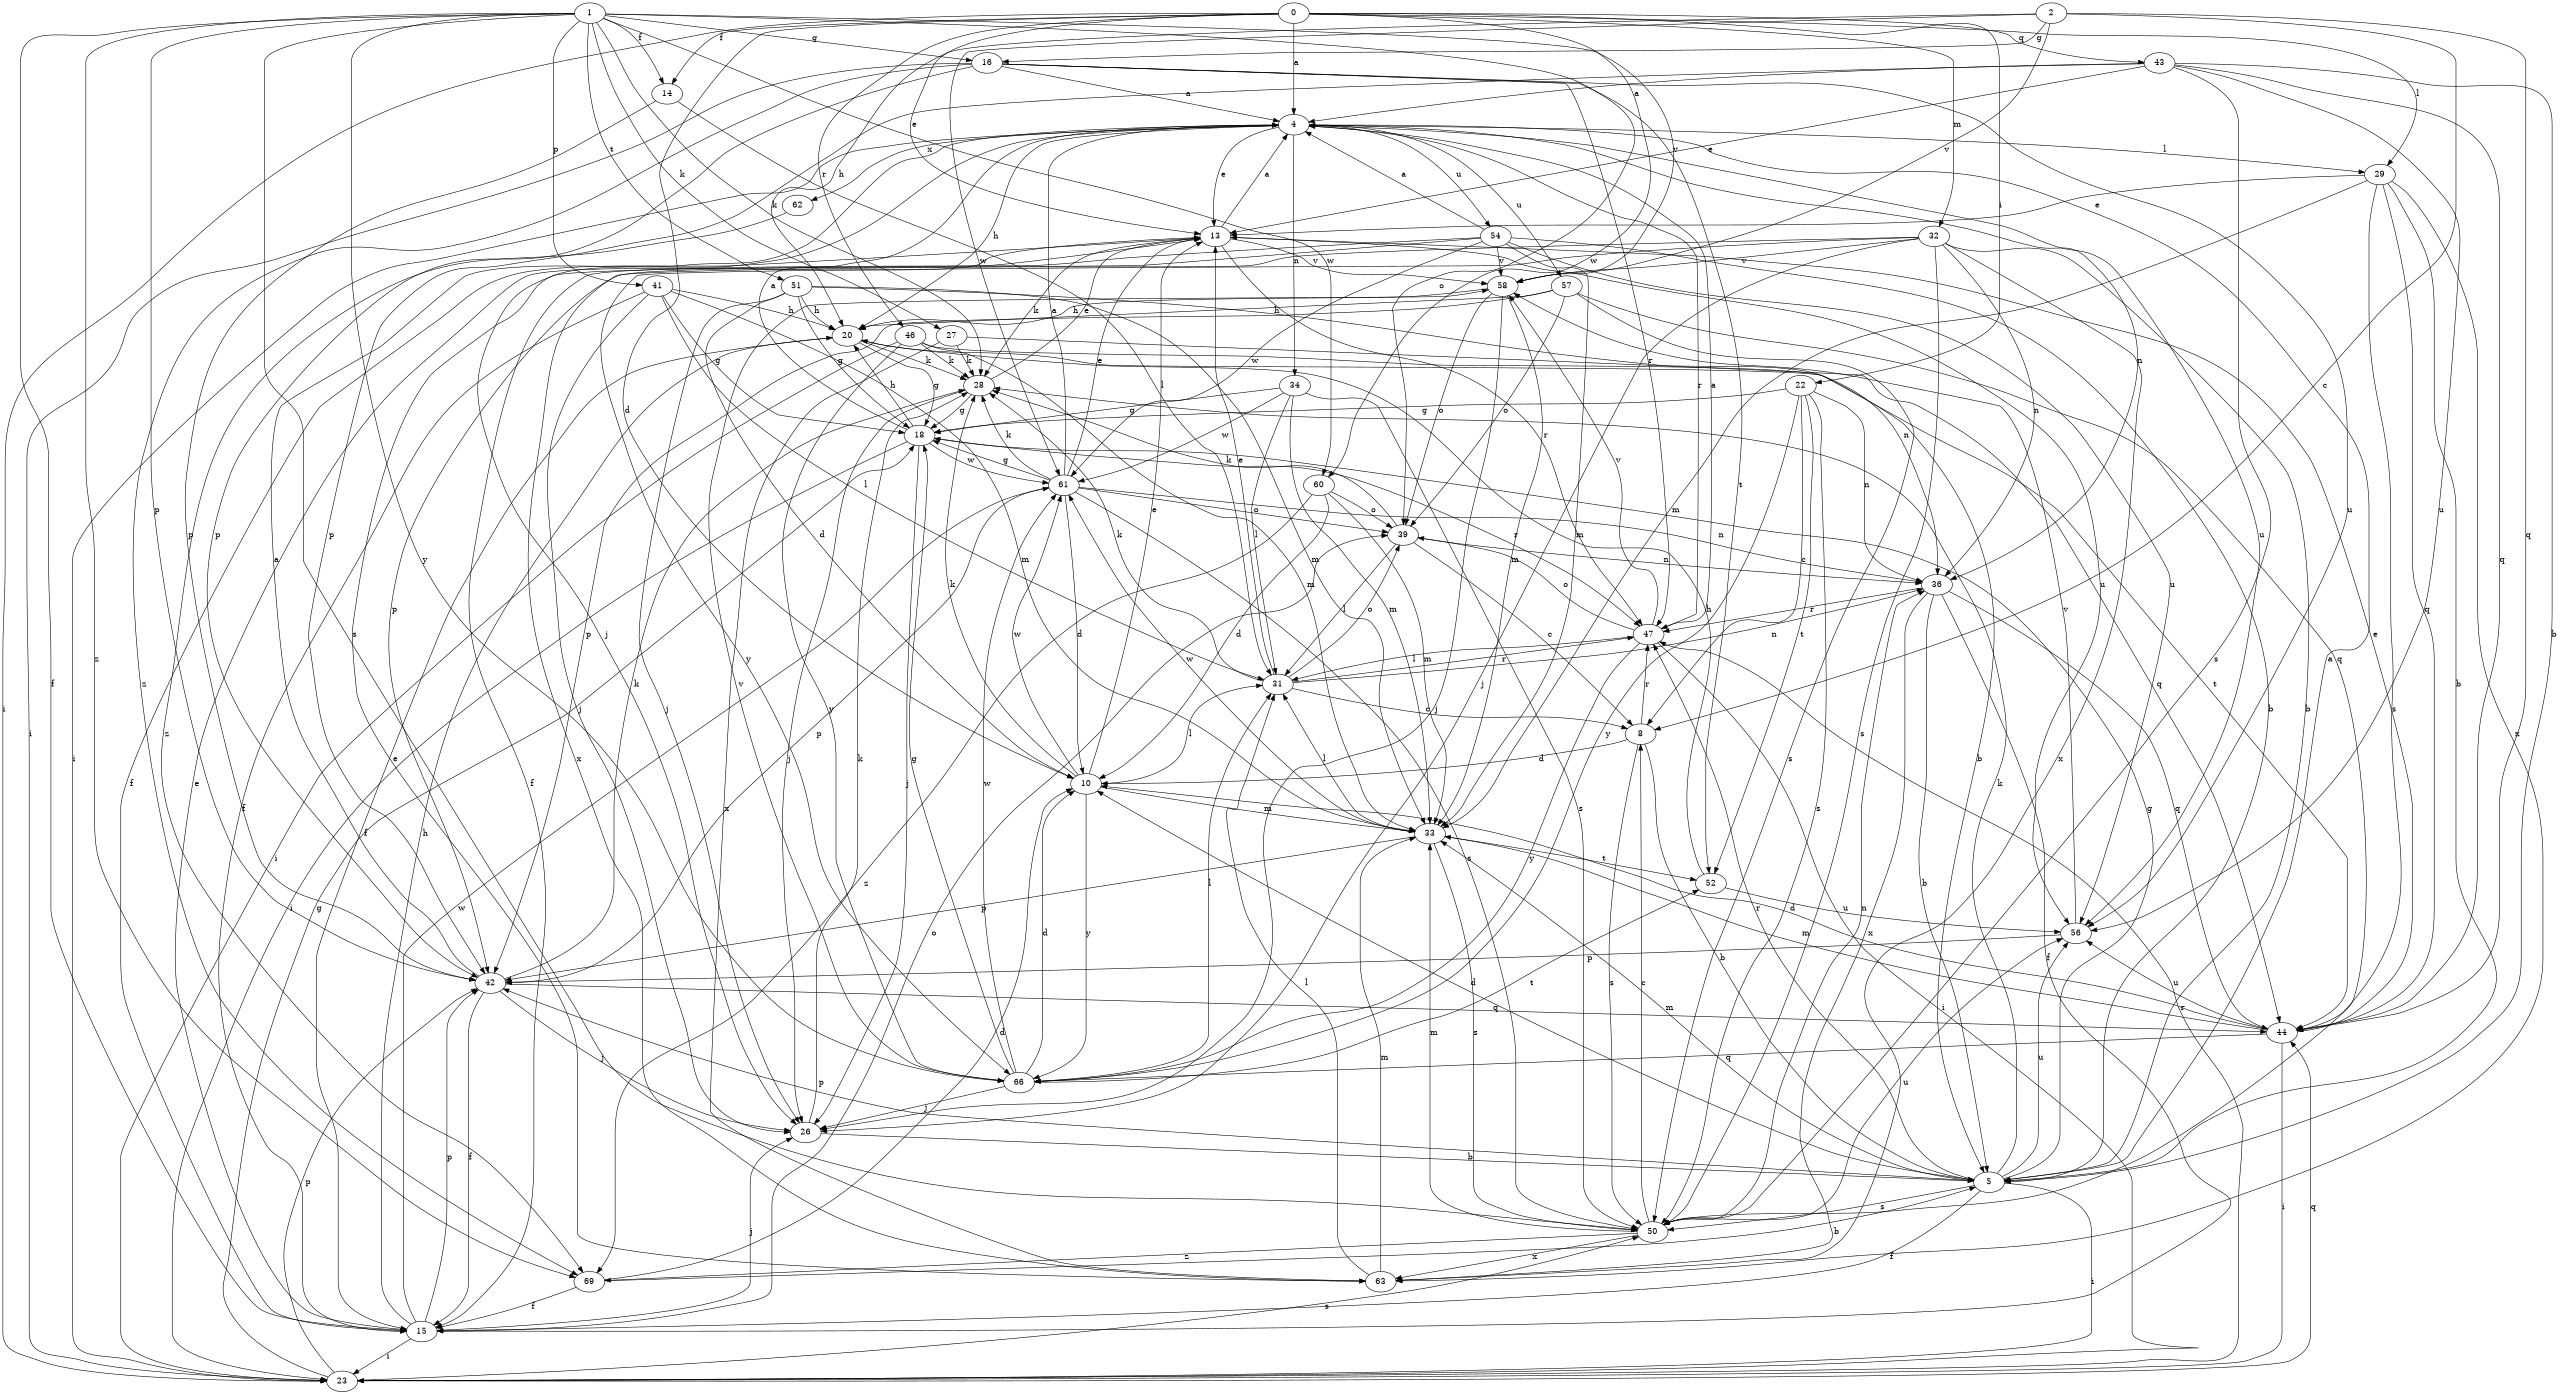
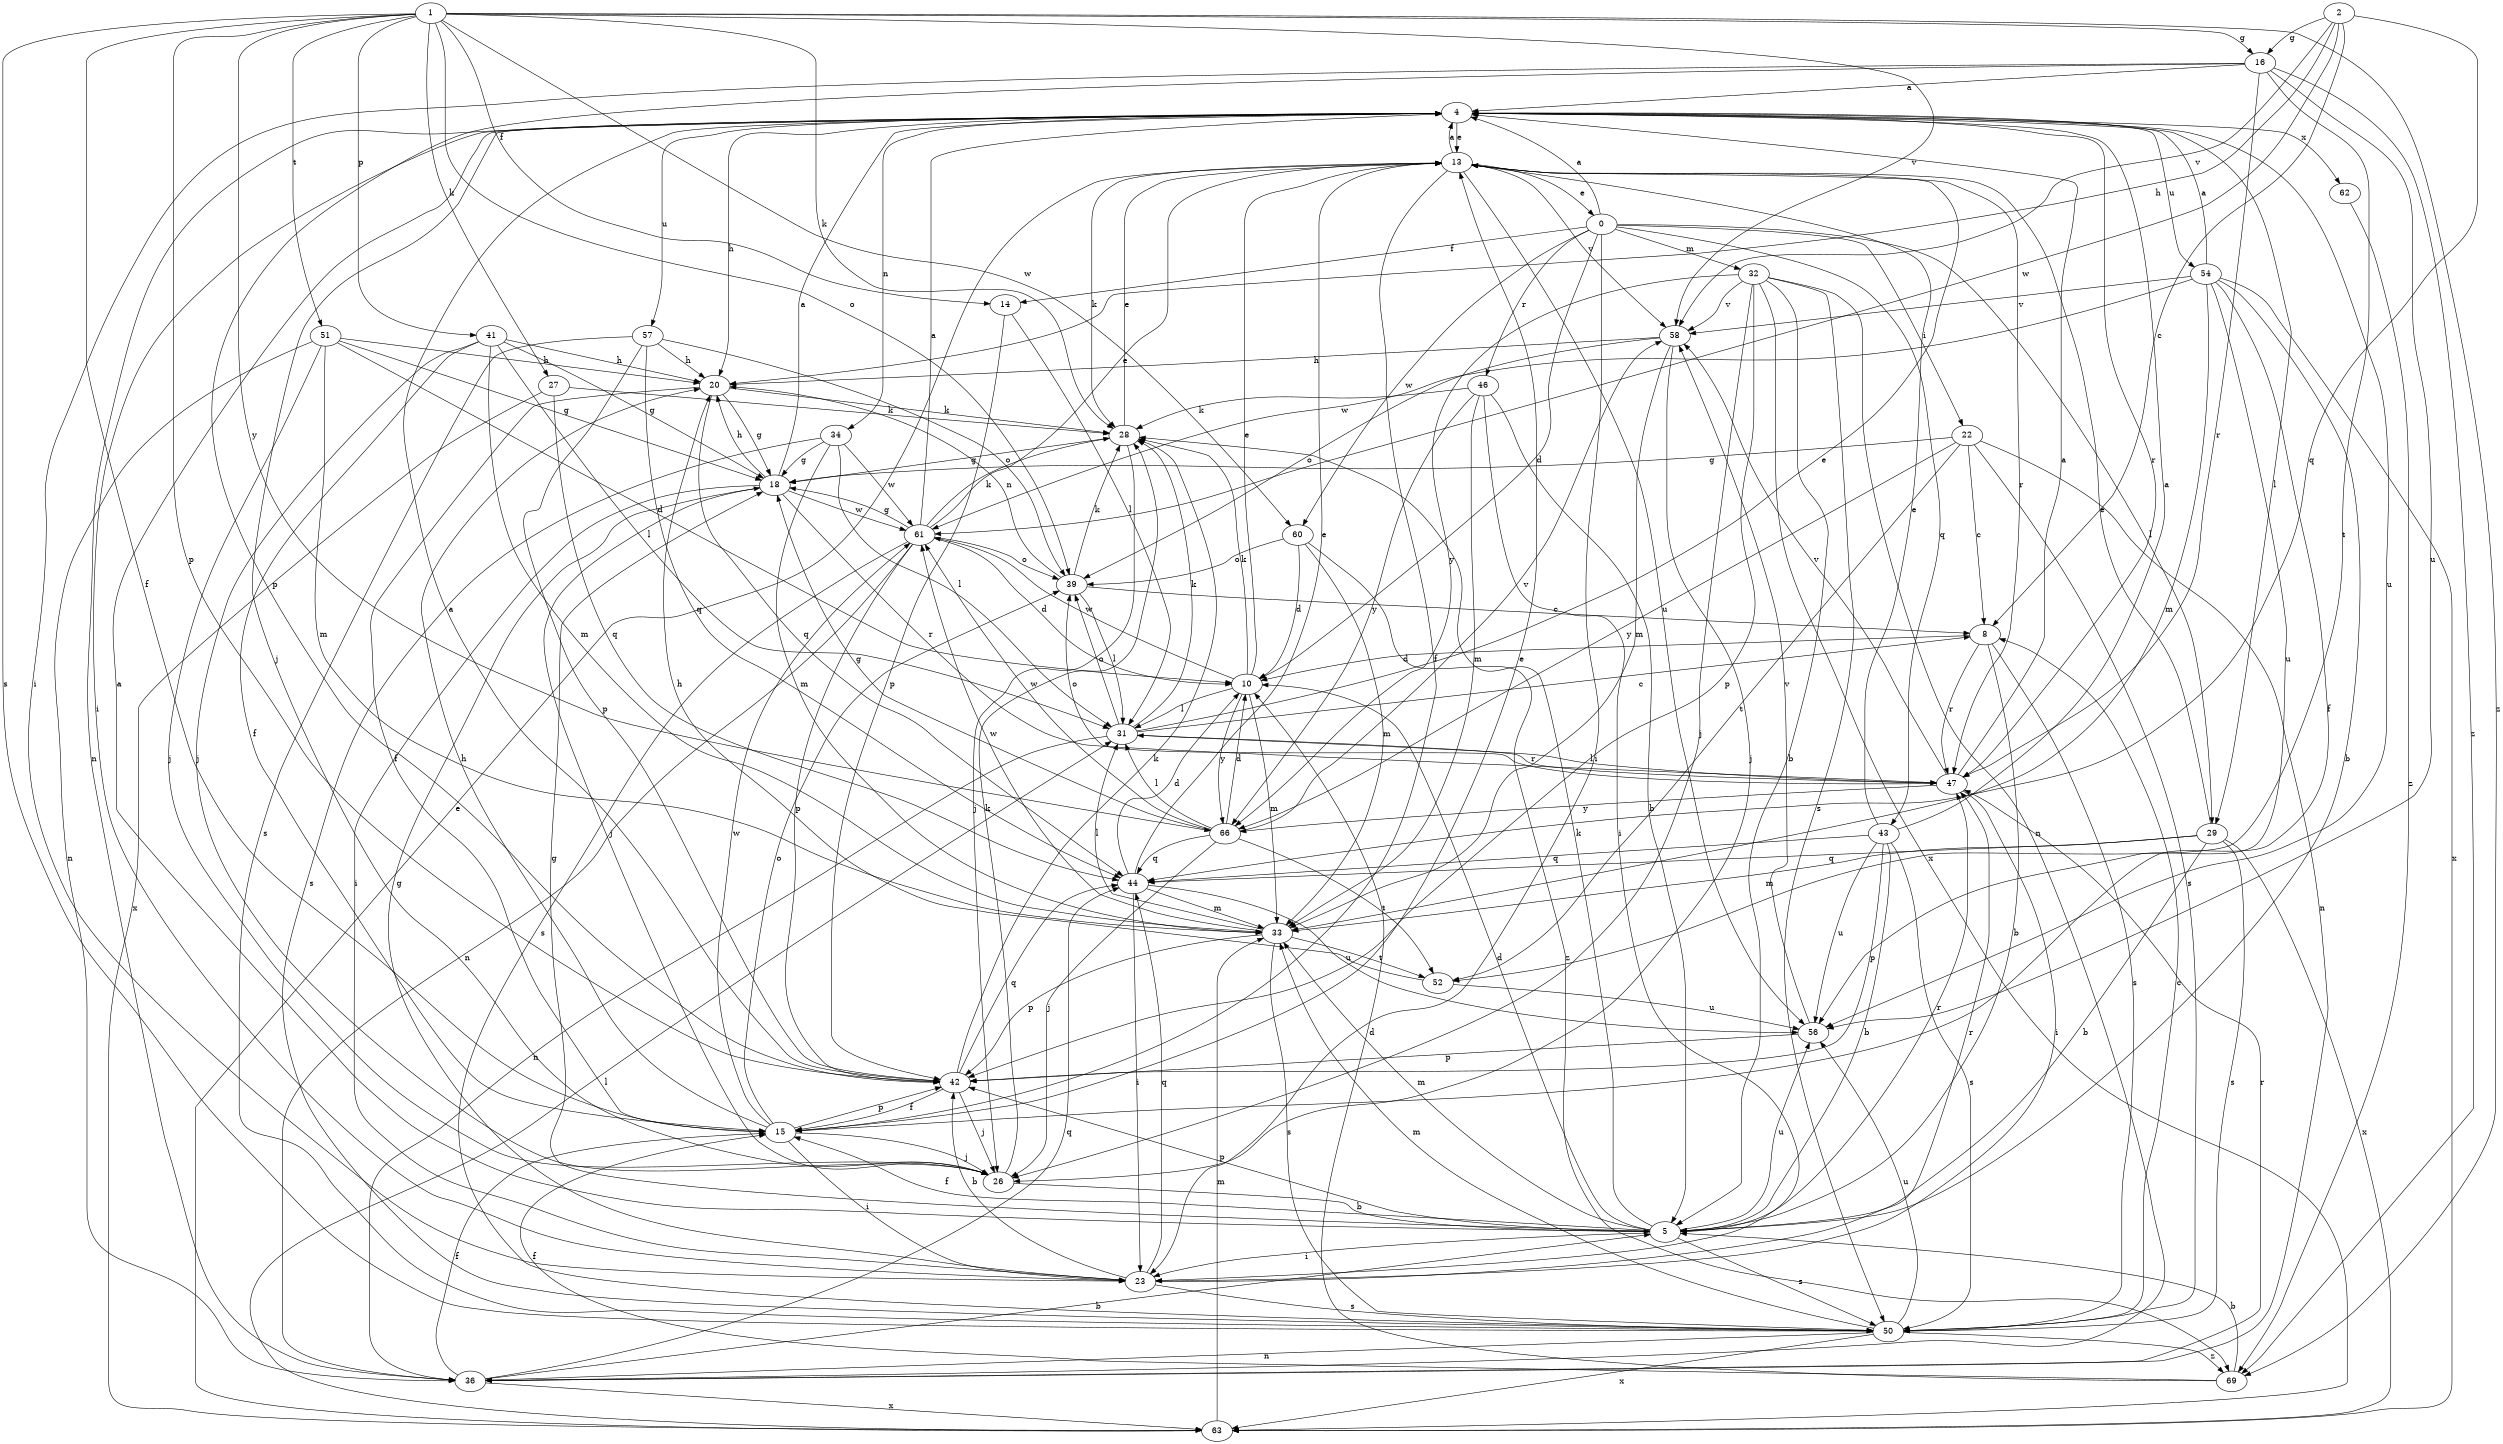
(920, 96) -> (1541, 179)
(1654, 563) -> (939, 440)
(2215, 684) -> (806, 635)
(1653, 1058) -> (1171, 845)
(308, 1182) -> (975, 1182)
